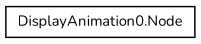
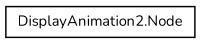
(100, 22) -> (100, 22)
